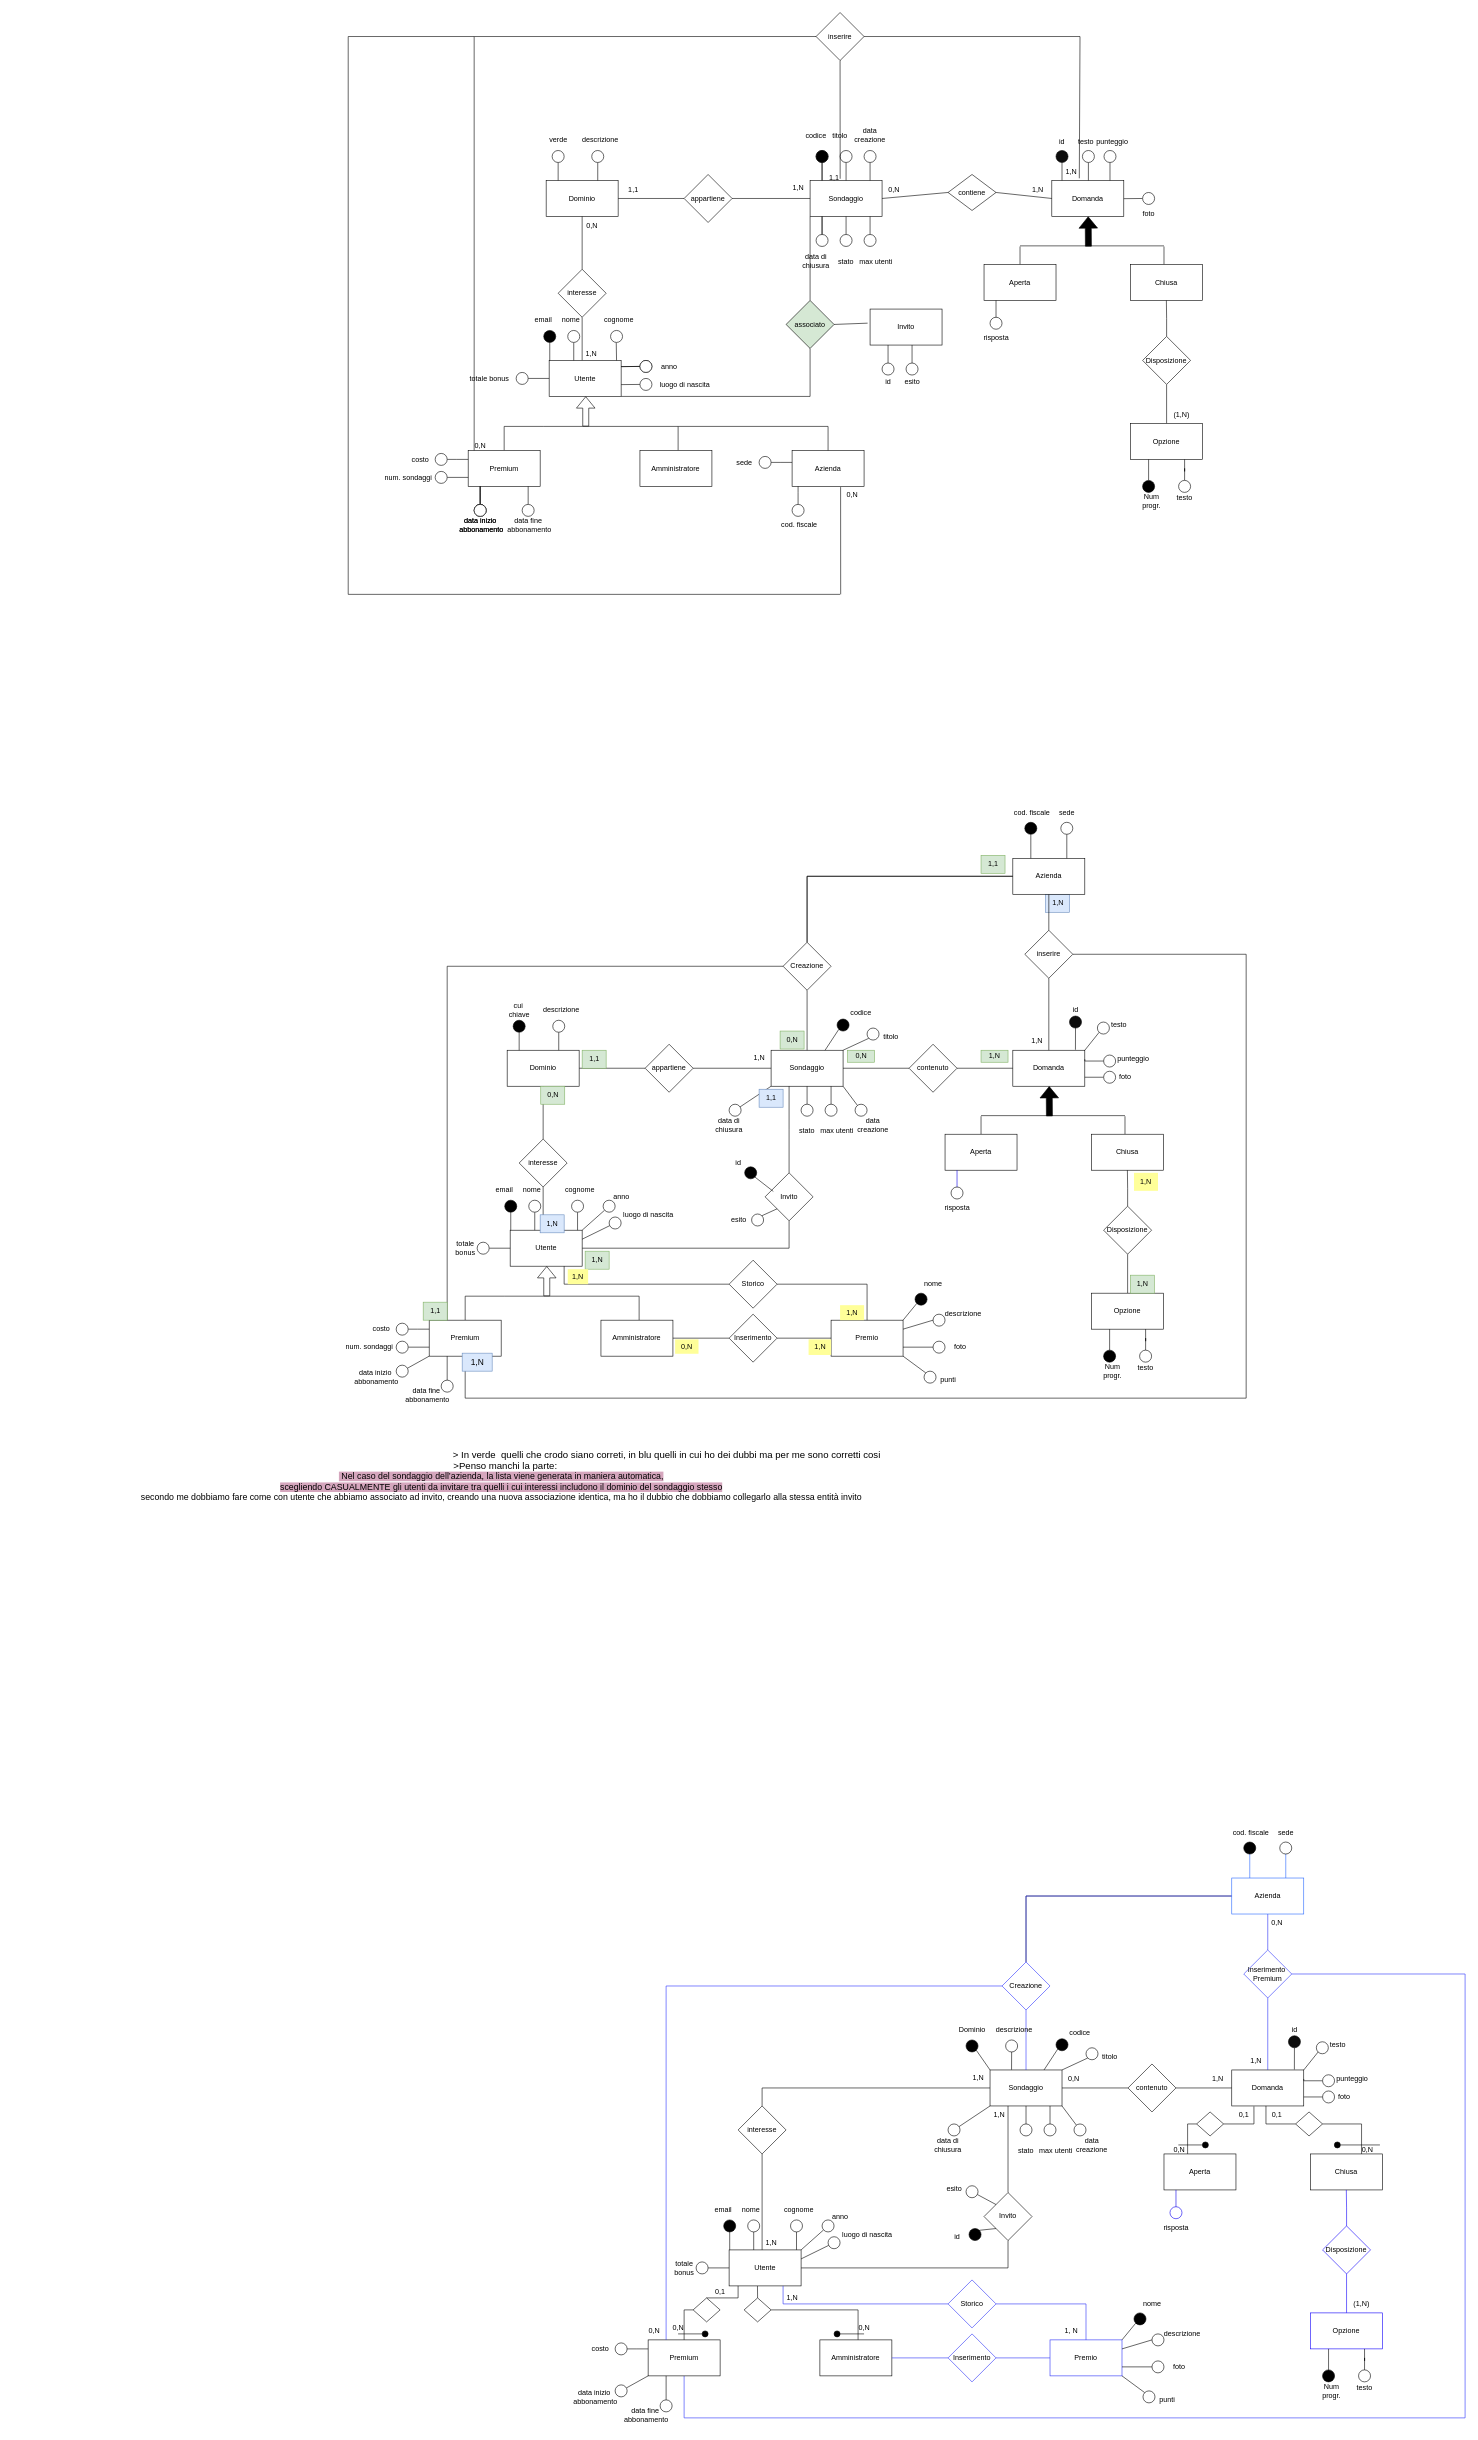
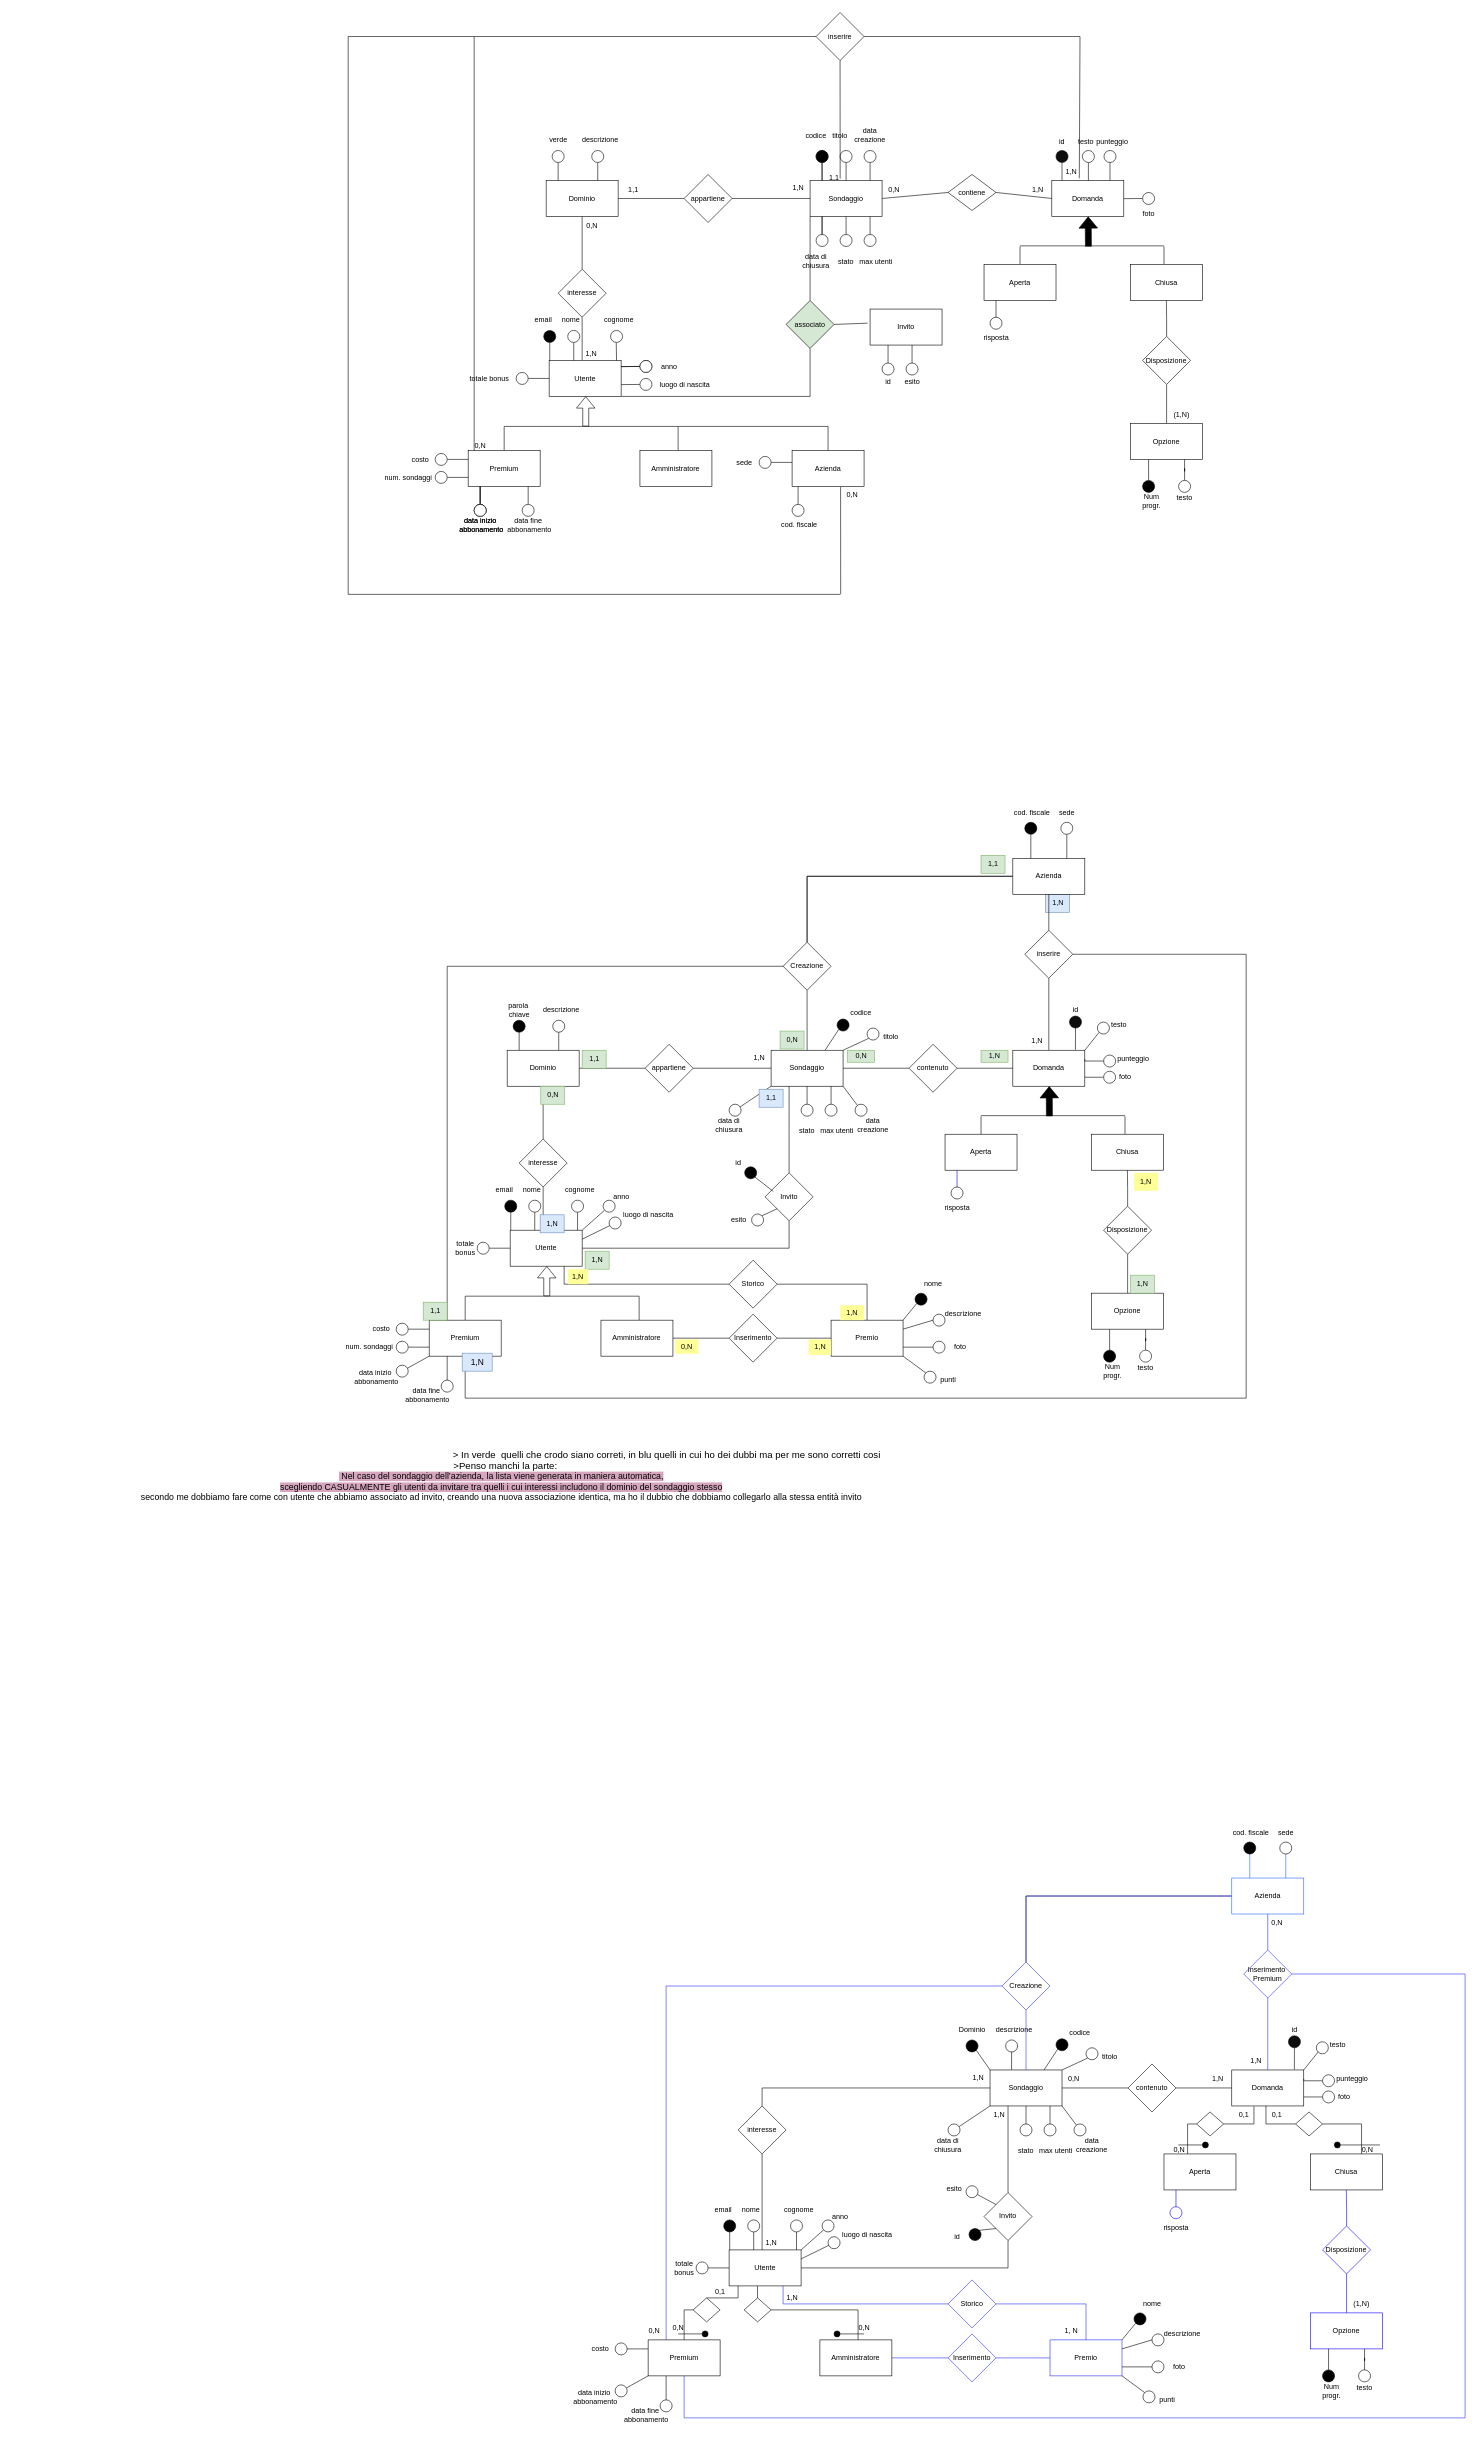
(520, 1010) -> (520, 1010)
